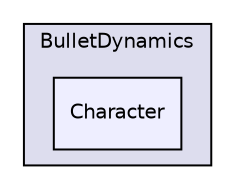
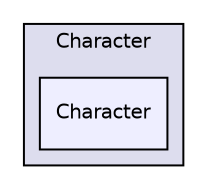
(118, 43) -> (104, 43)
